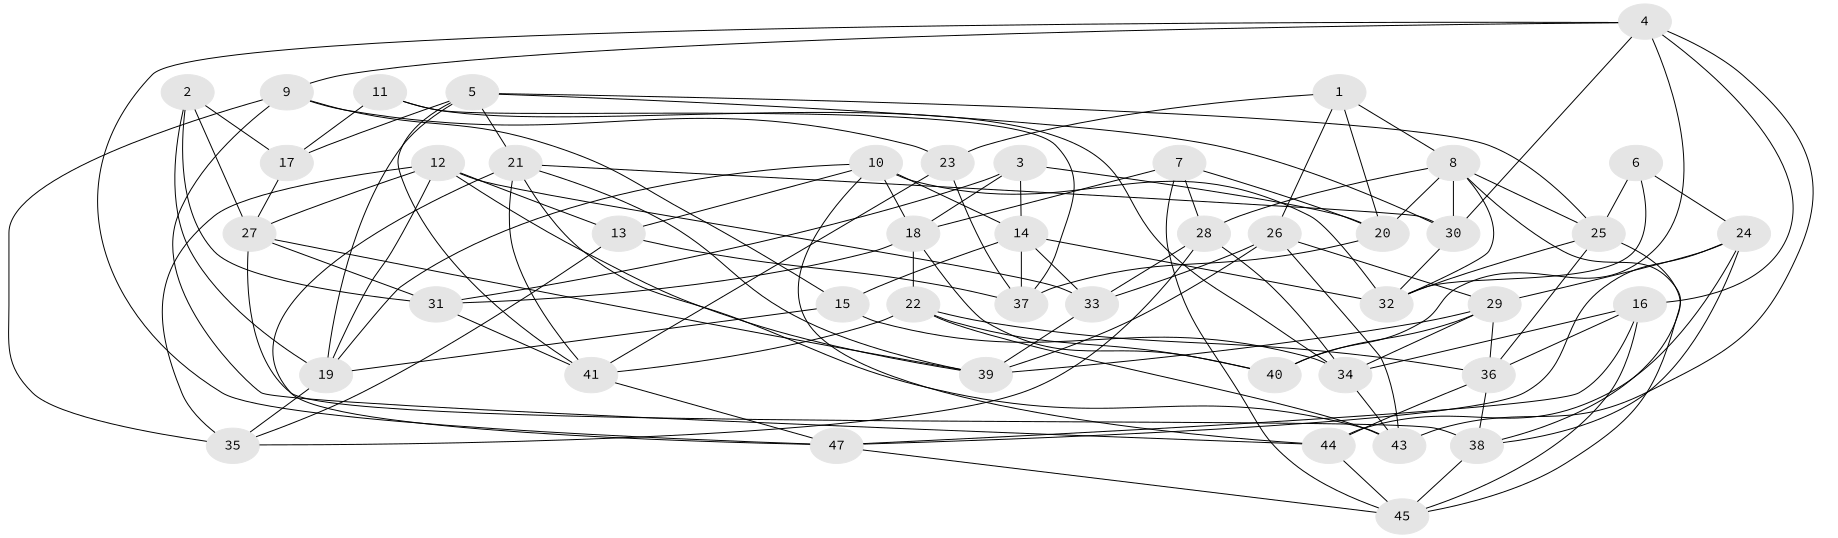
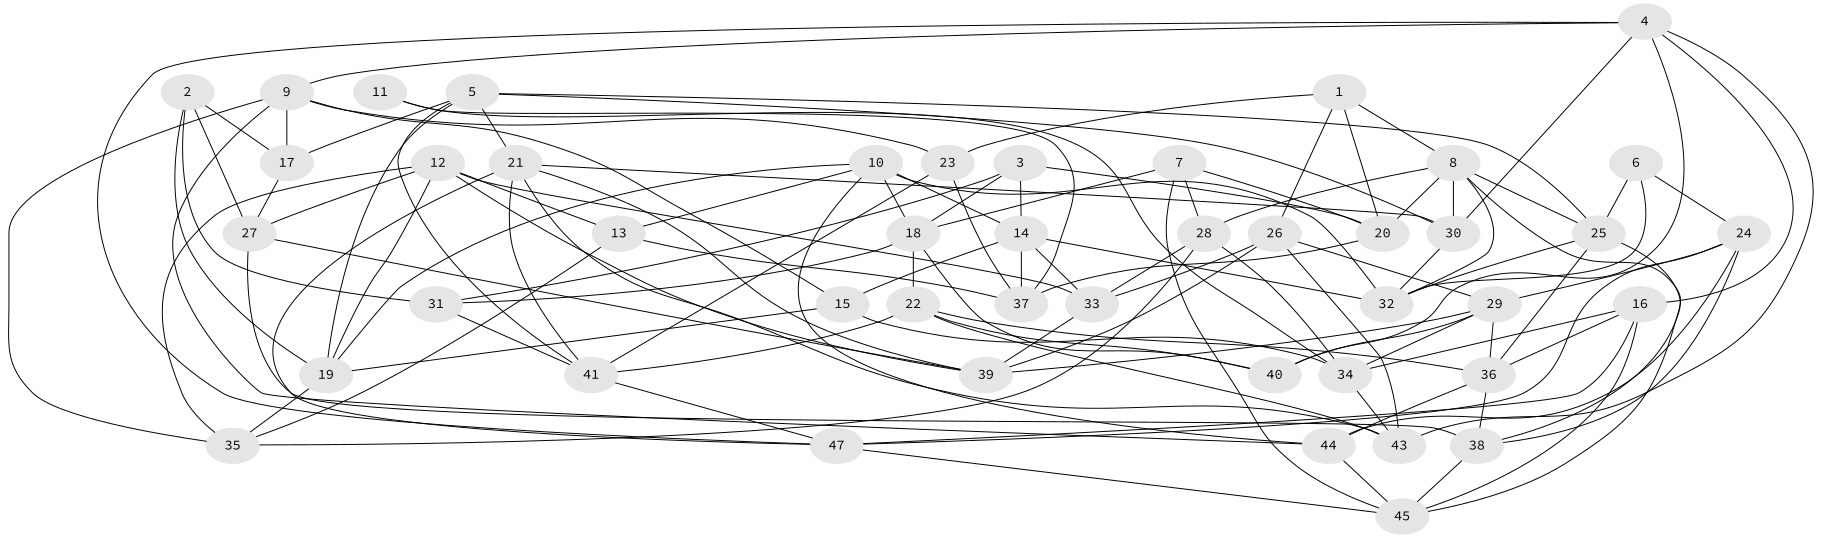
(334, 128) -> (287, 128)
(339, 268) -> none
